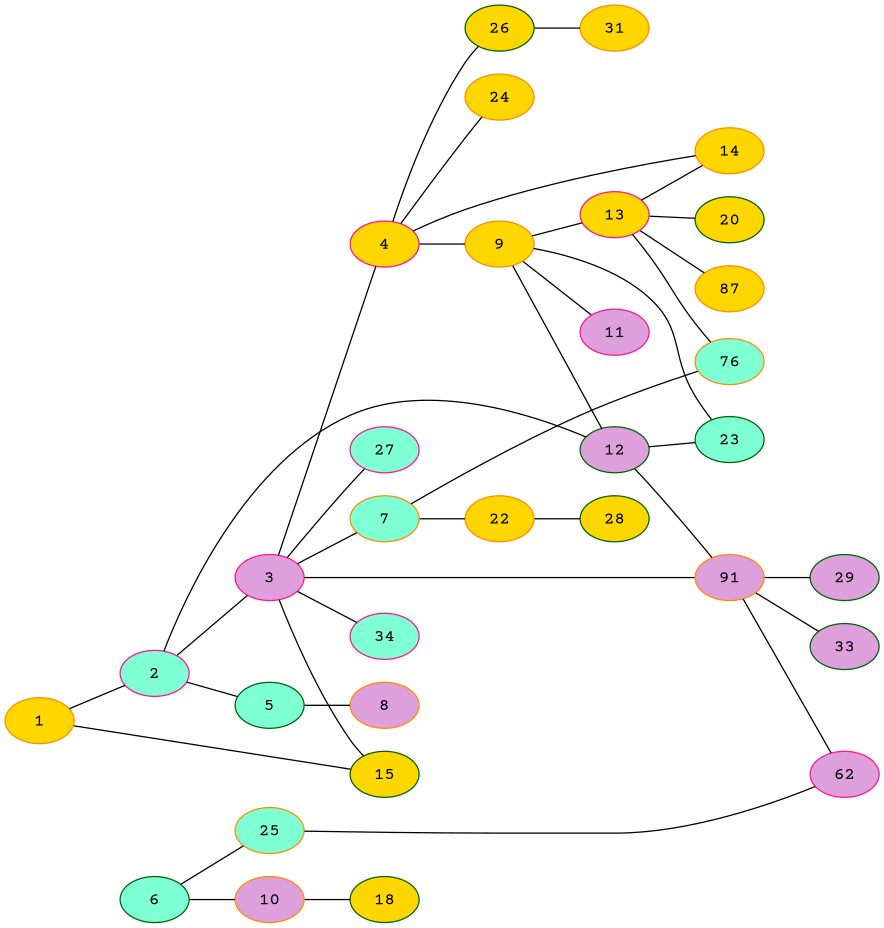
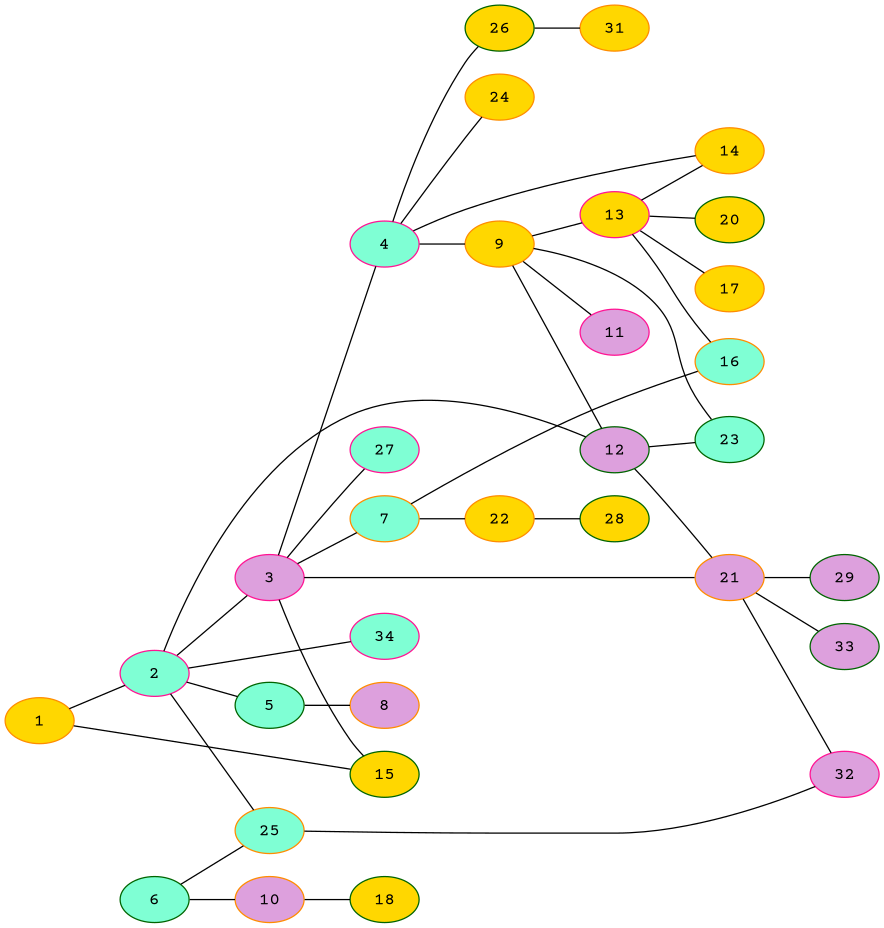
(385, 244) -> (385, 244)
(730, 289) -> (730, 289)
(730, 362) -> (730, 362)
(730, 578) -> (730, 578)
(327, 607) -> (270, 655)
none -> (216, 758)
(845, 774) -> (845, 774)
